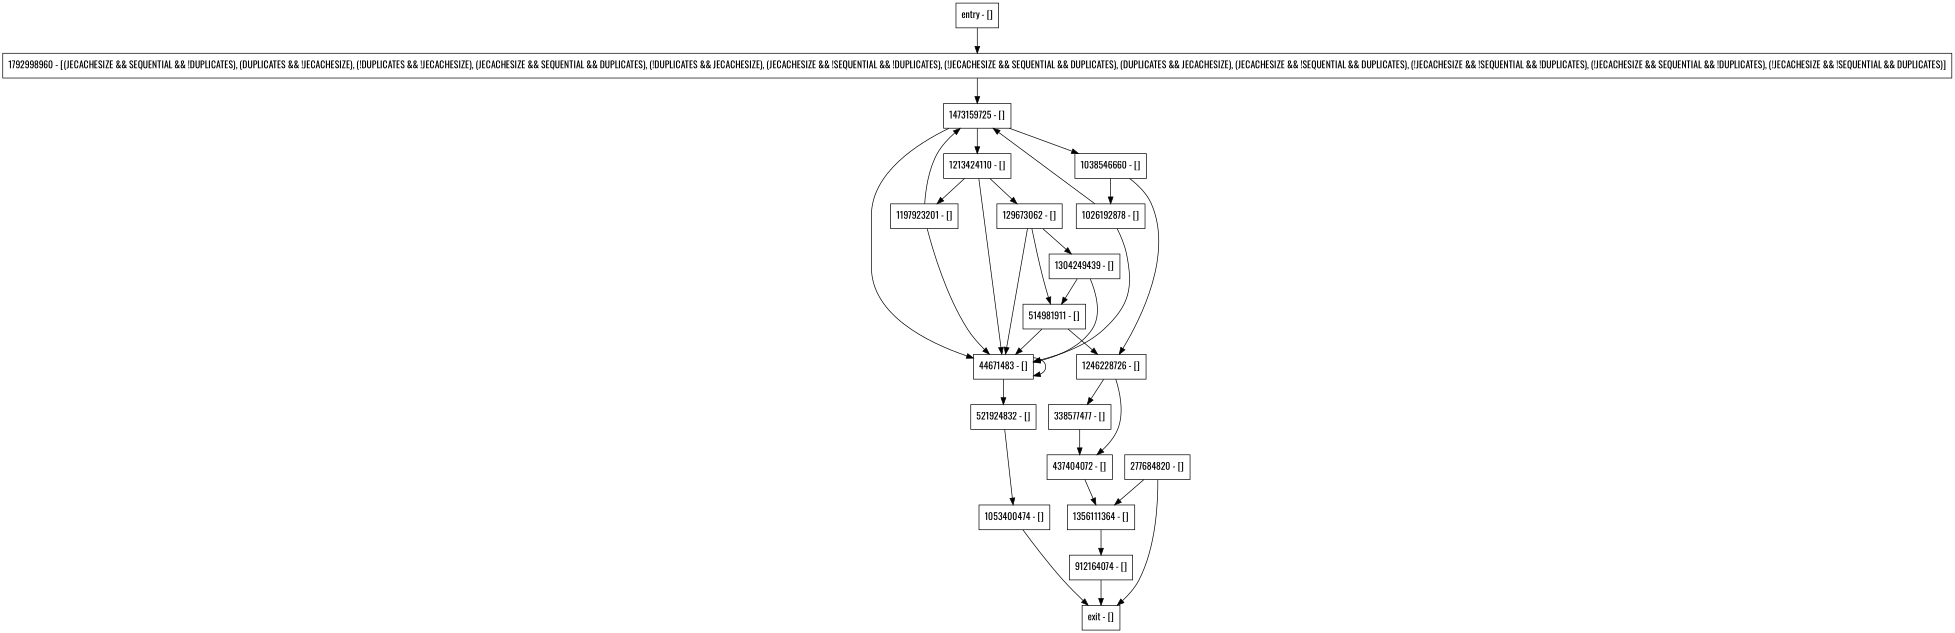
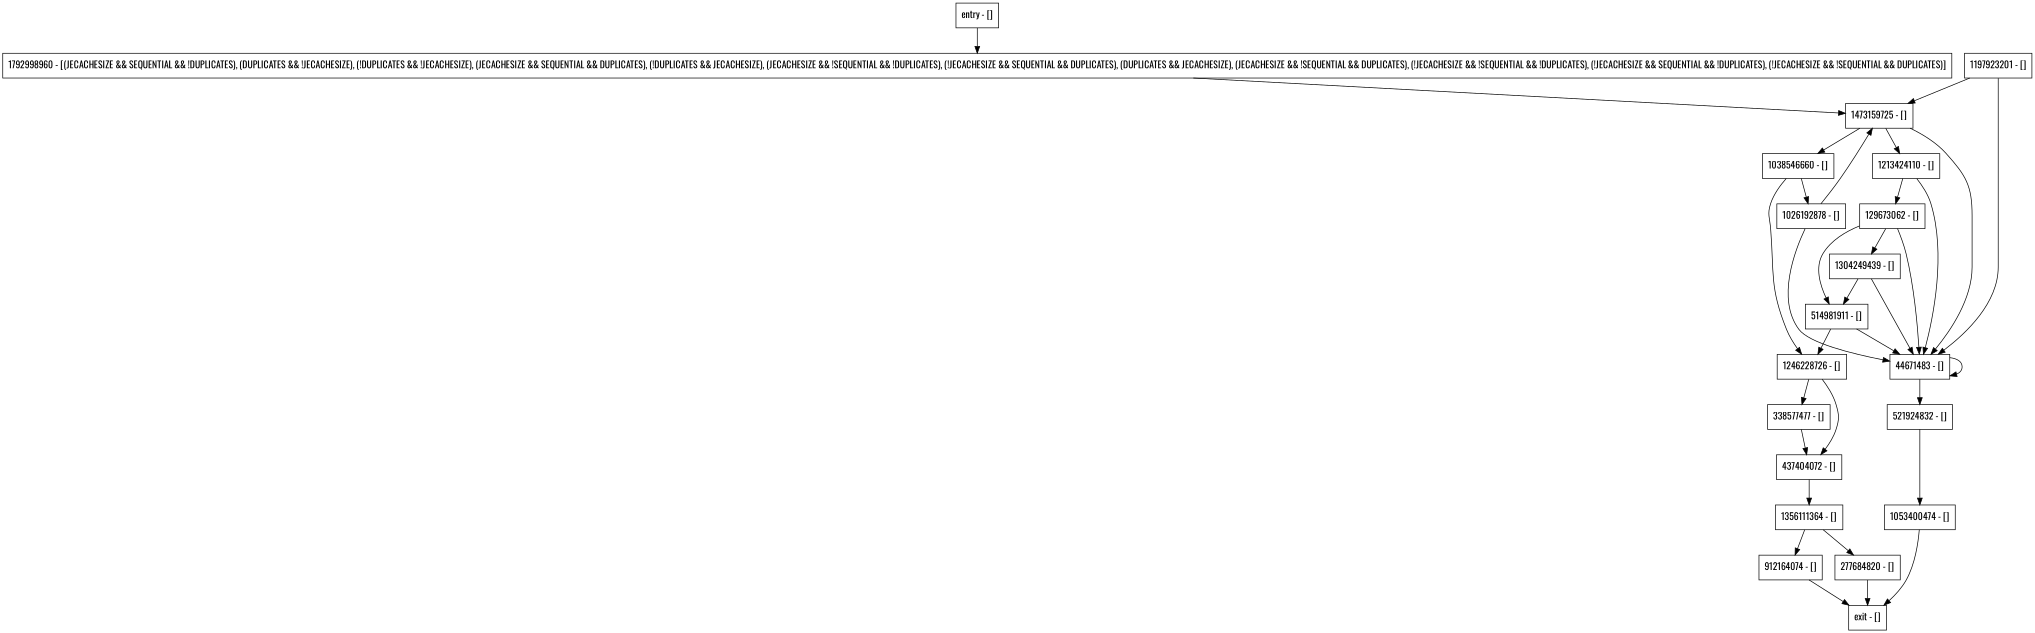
(953, 189) -> none
(1132, 490) -> (1836, 540)
